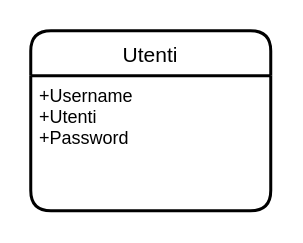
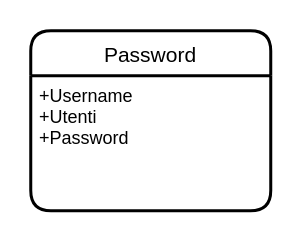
(150, 55) -> (150, 55)
